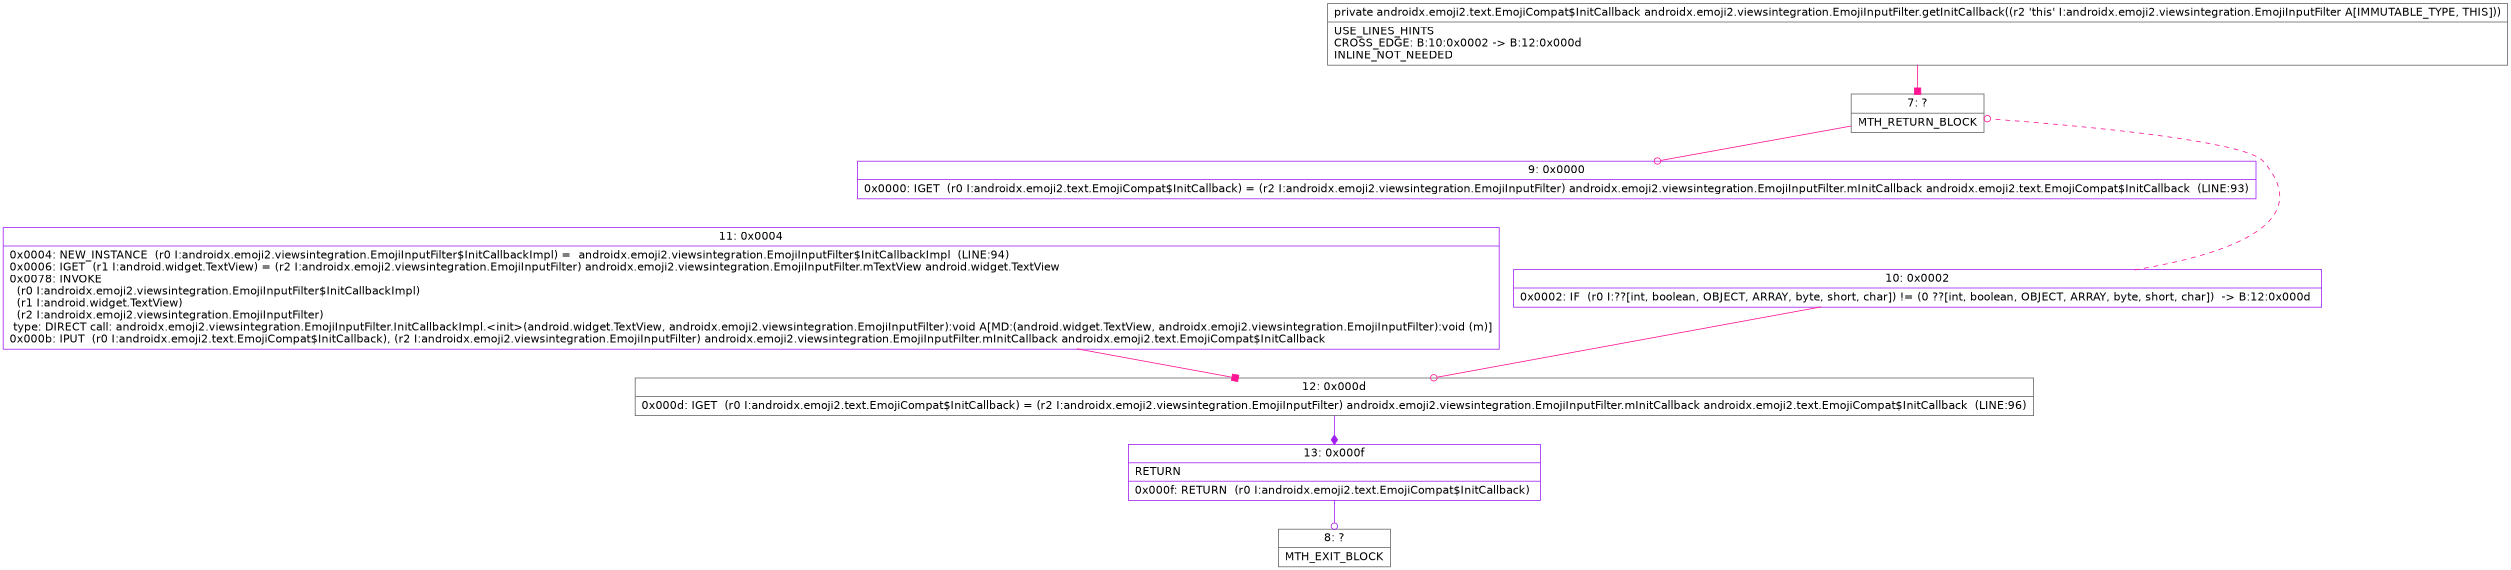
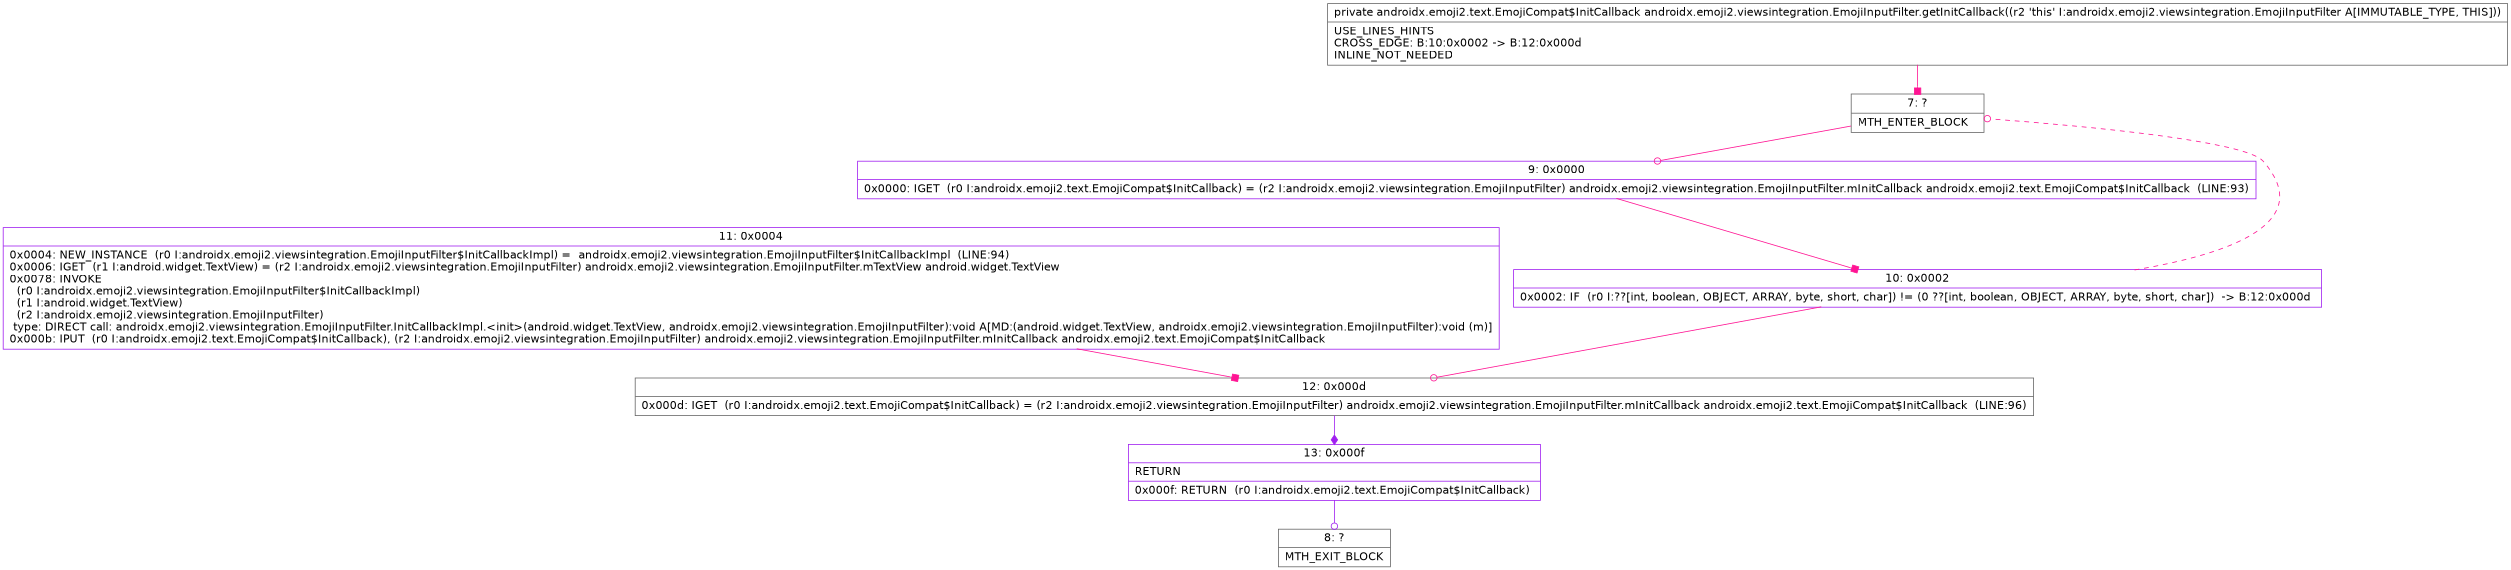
(1918, 122) -> (1913, 122)
none -> (1733, 233)
